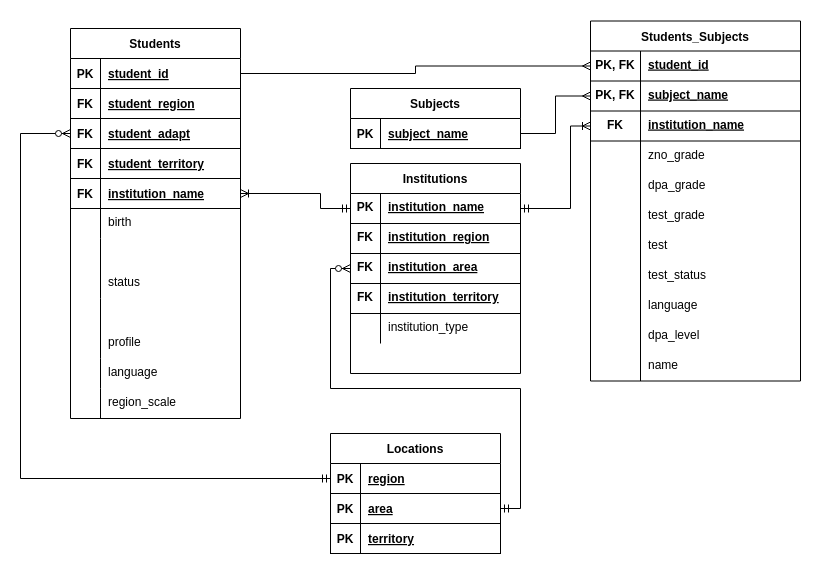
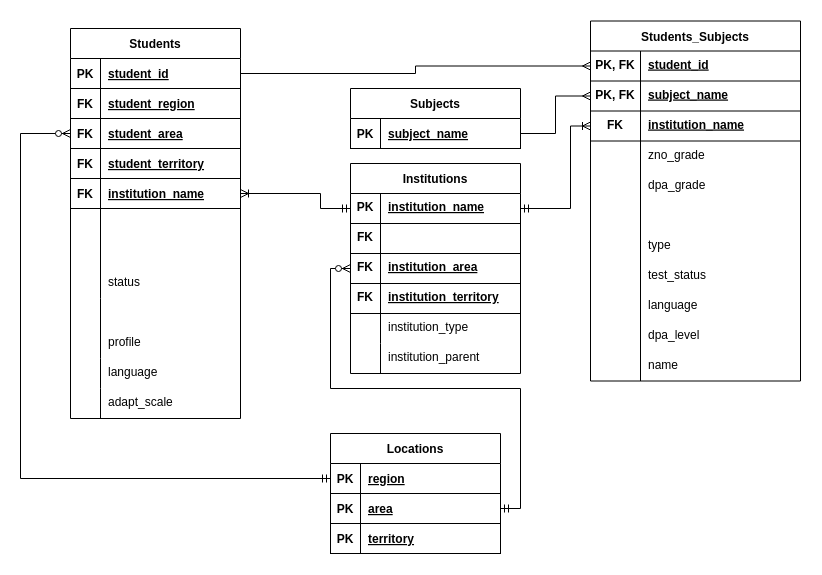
(152, 134) -> (148, 134)
(721, 216) -> none
(171, 224) -> none
(451, 239) -> none
(661, 245) -> (661, 245)
none -> (451, 359)
(145, 402) -> (143, 402)
